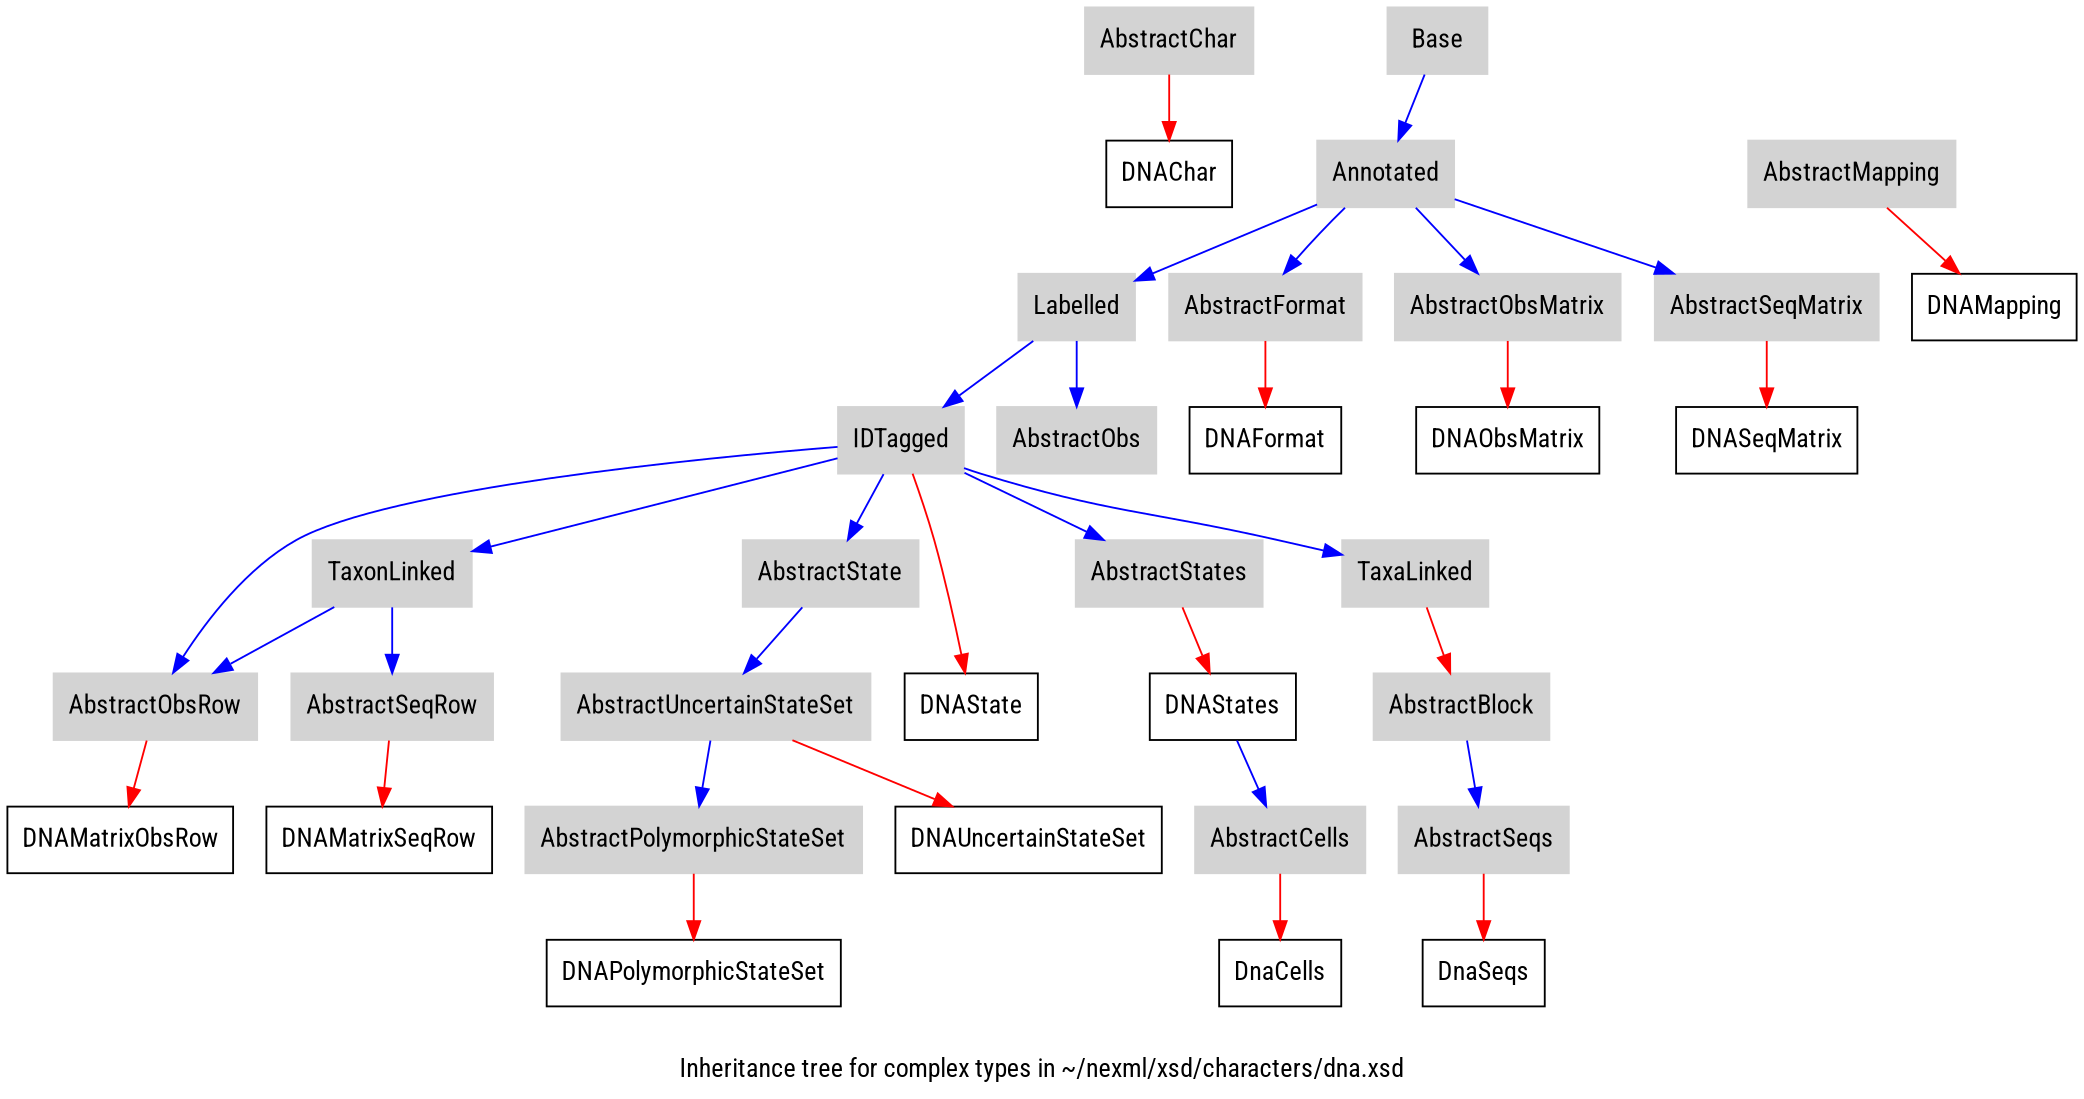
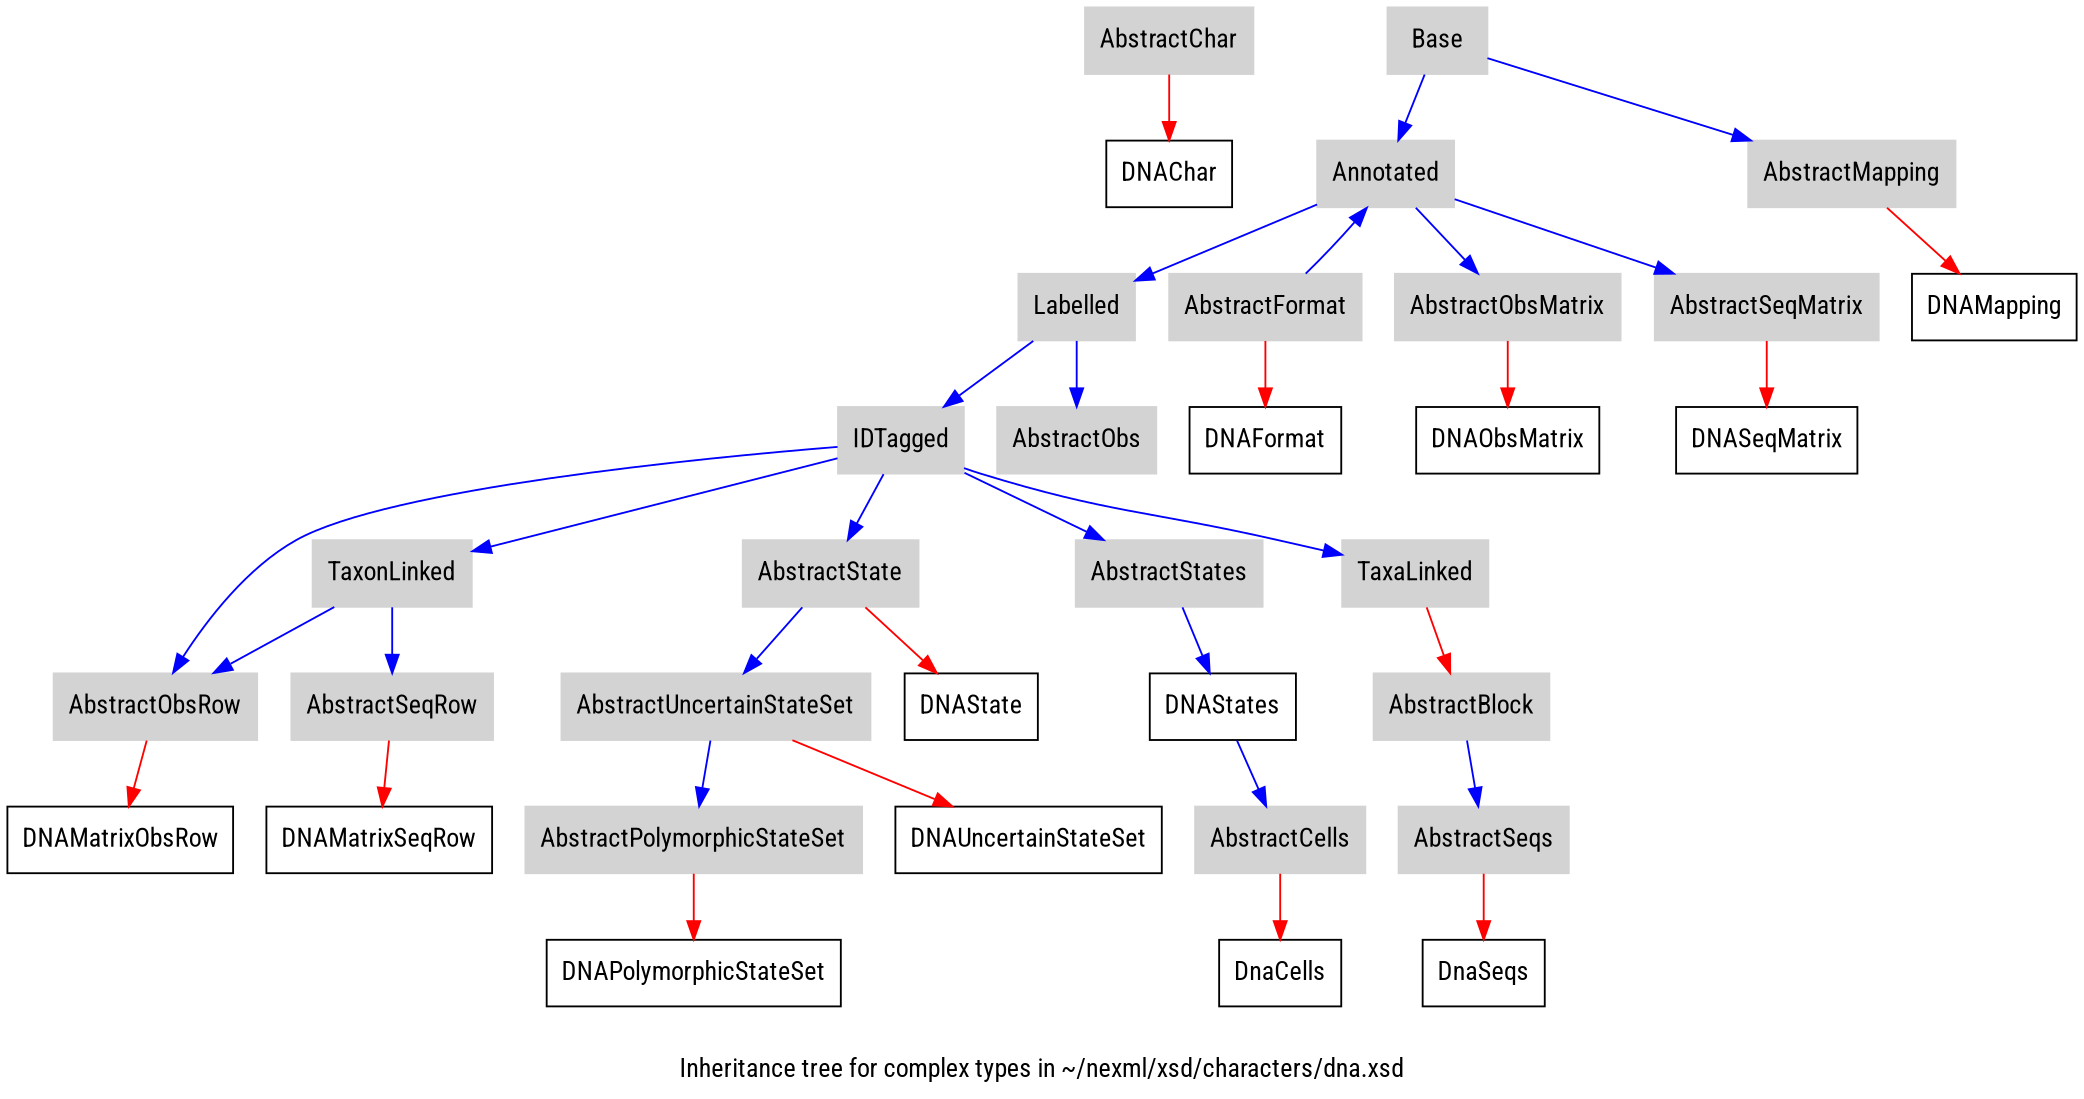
none -> (1610, 97)
(1320, 233) -> (1331, 248)
(940, 563) -> (894, 634)
(1192, 632) -> (1192, 632)
